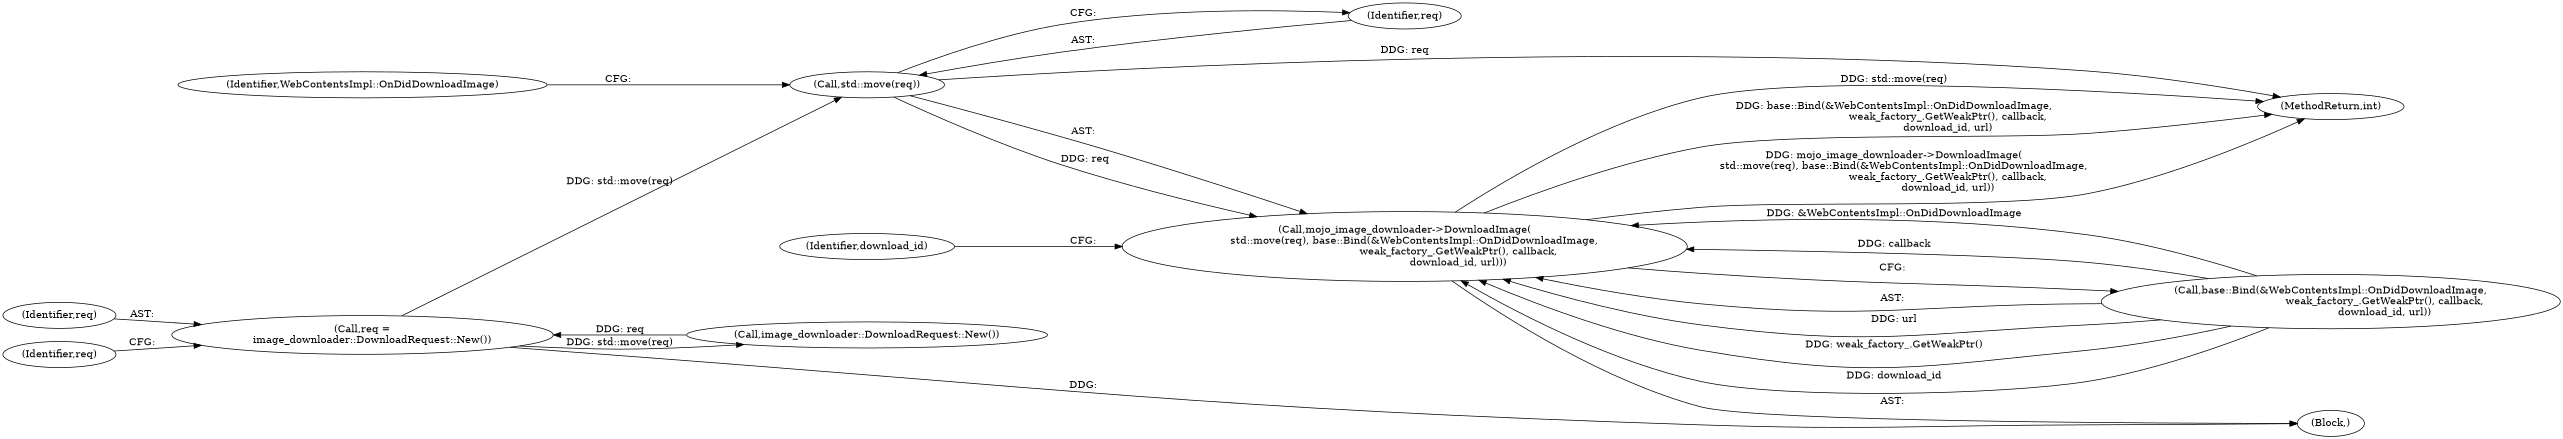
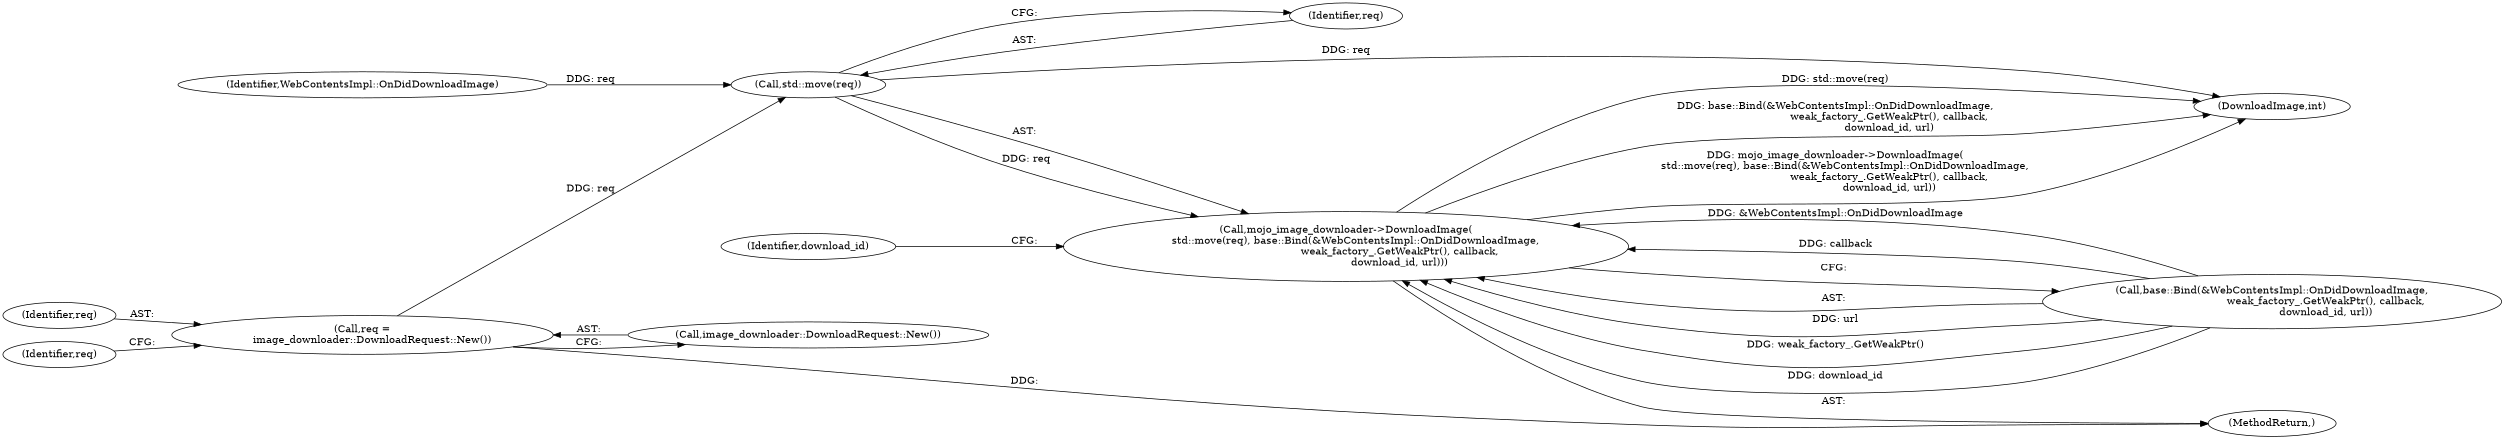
(620, 79) -> (591, 79)
(2331, 107) -> (2272, 107)
(620, 182) -> (591, 189)
(620, 330) -> (591, 330)
(620, 343) -> (591, 343)
(2331, 423) -> (2272, 423)
